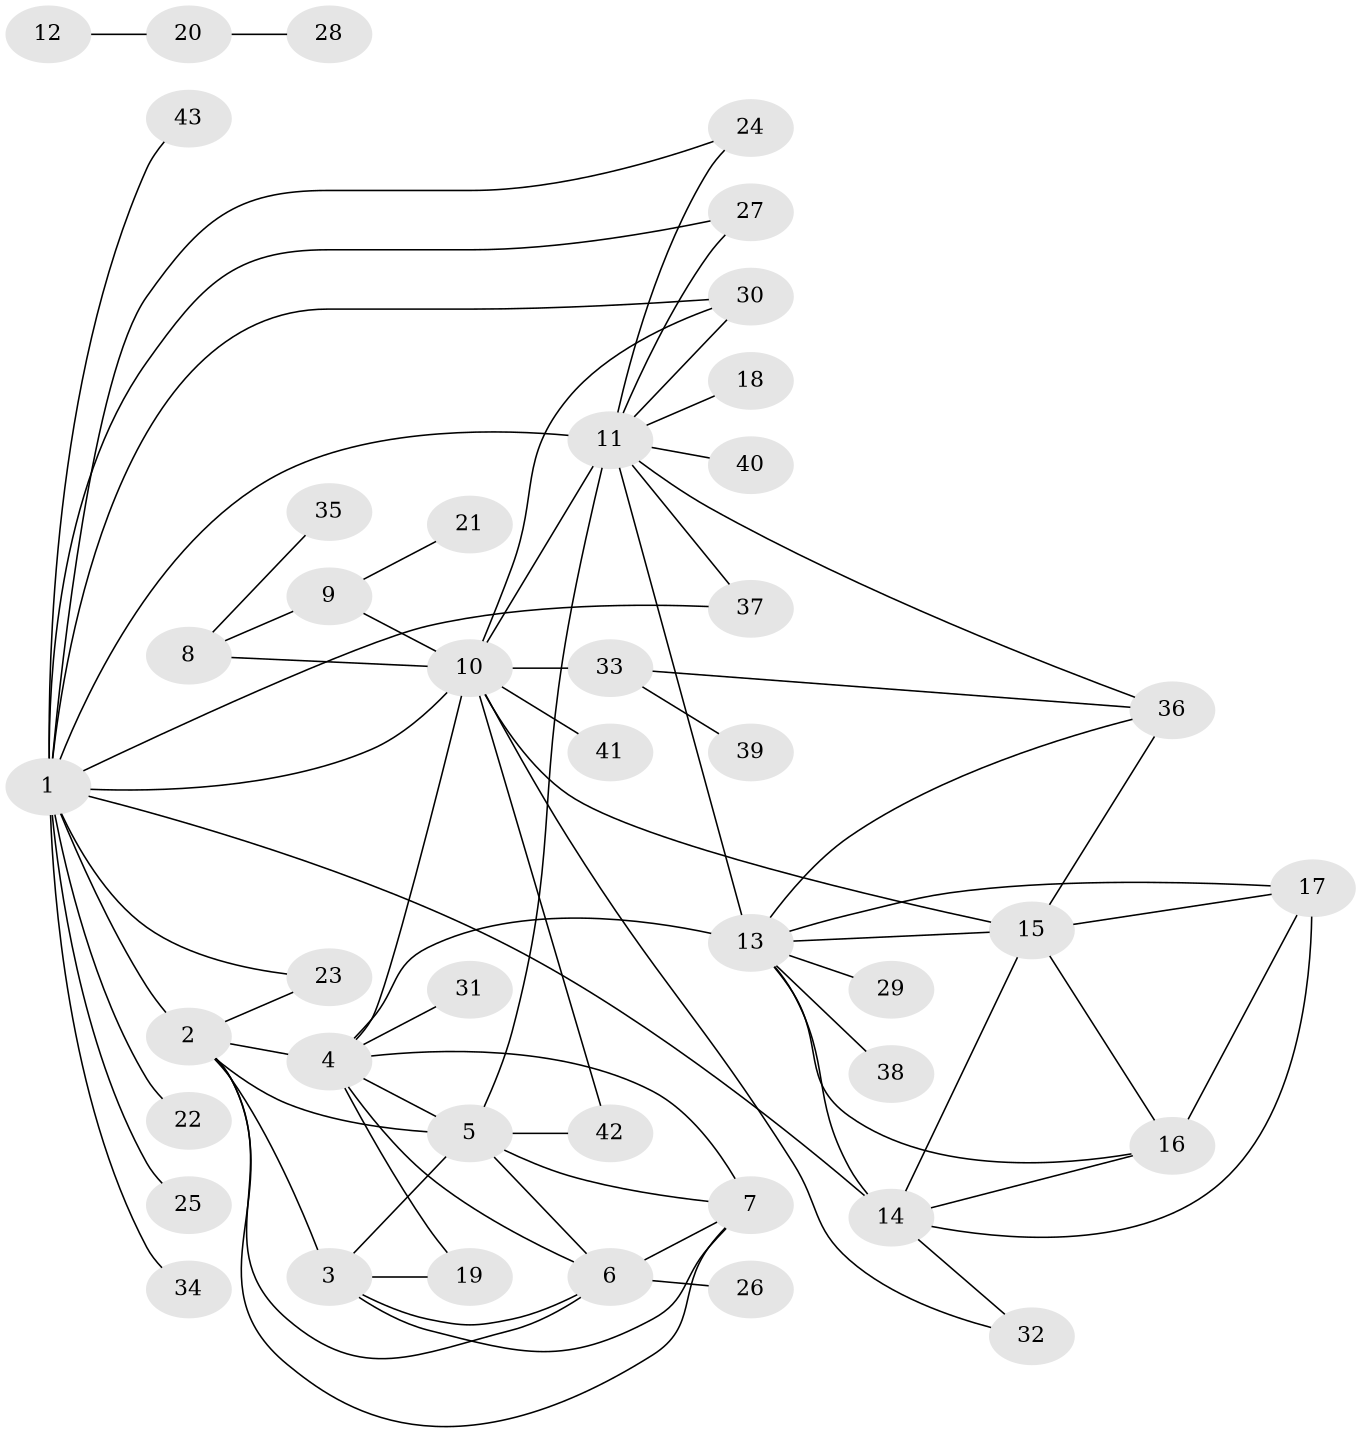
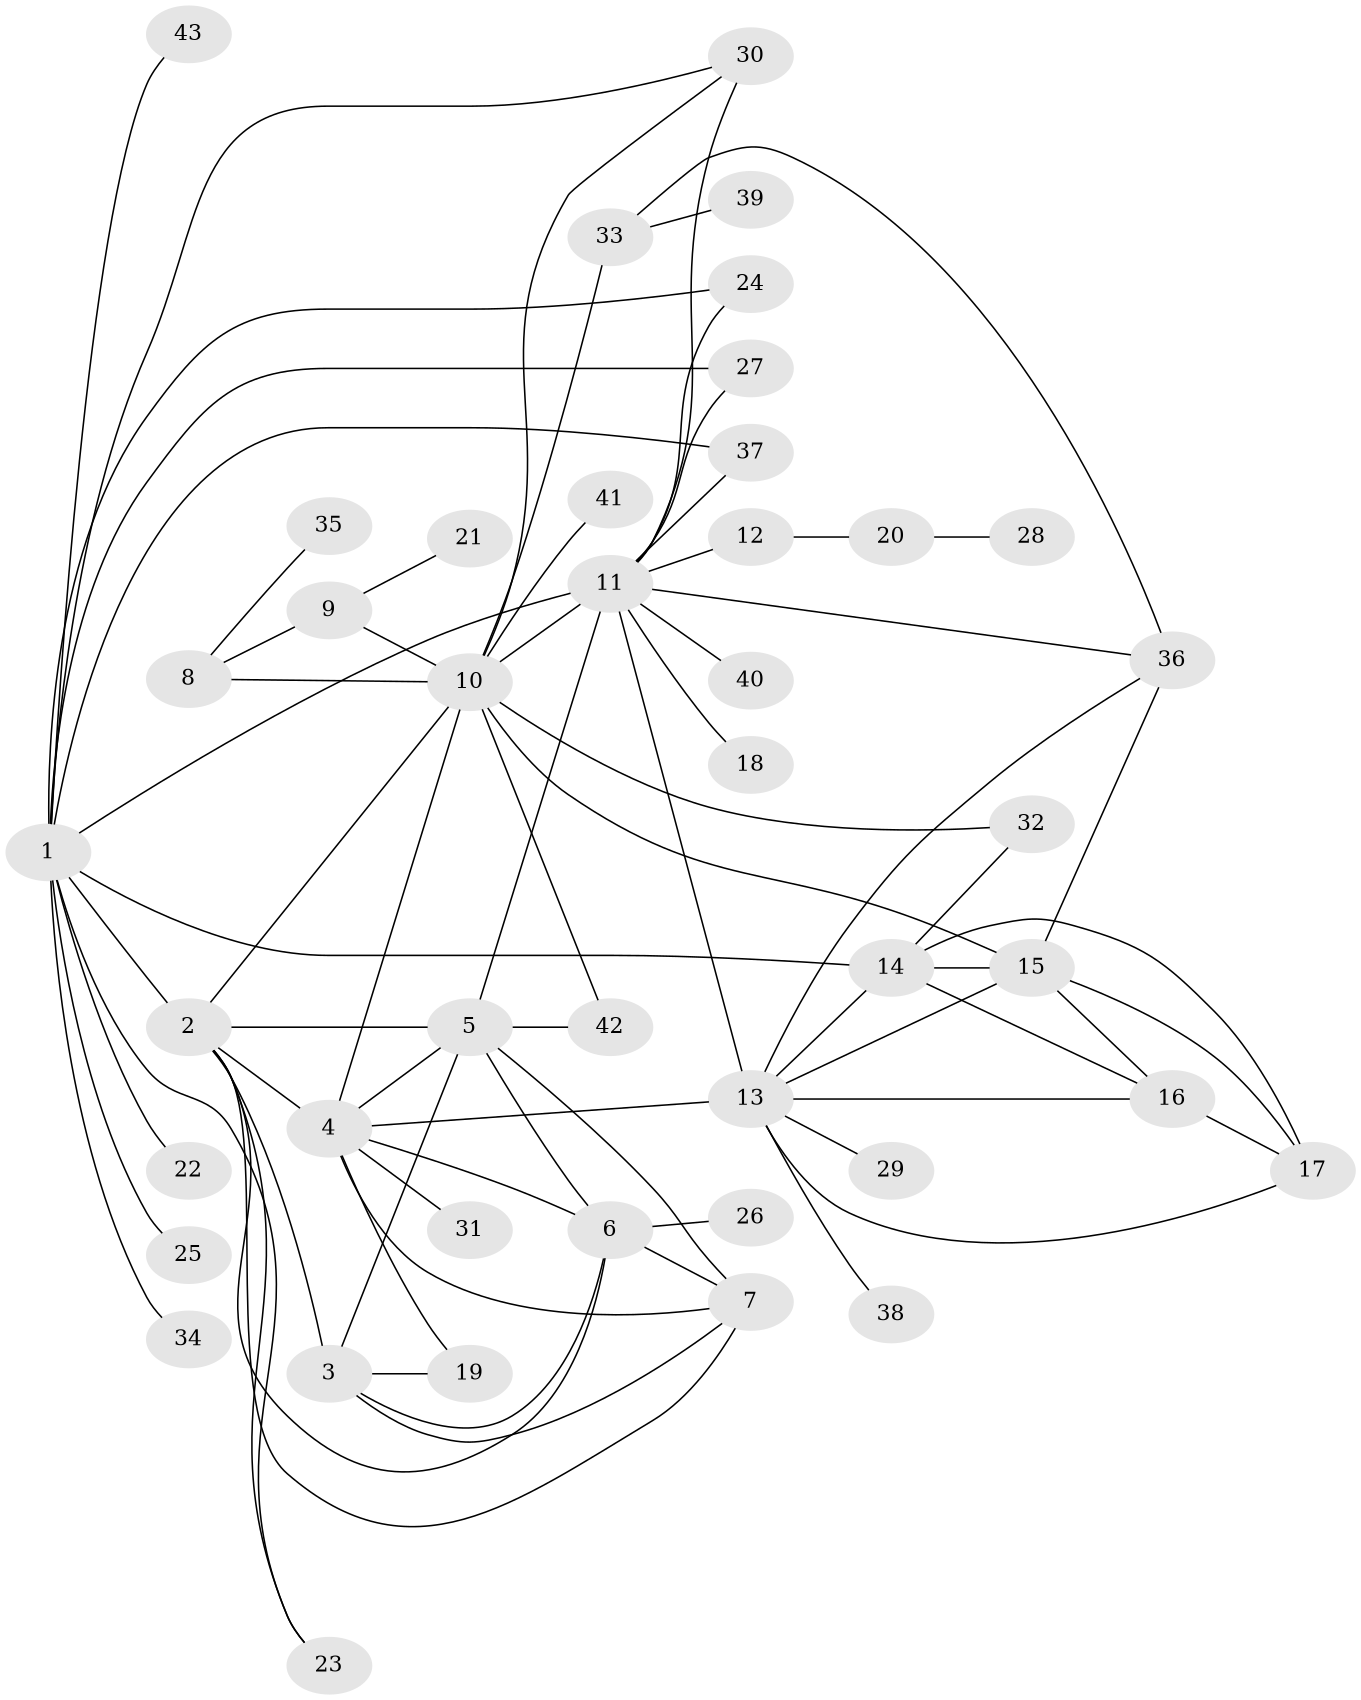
none -> (681, 560)
(280, 776) -> (329, 855)
